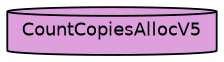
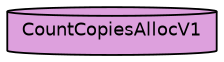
(112, 31) -> (112, 31)
